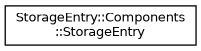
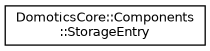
(101, 25) -> (105, 25)
